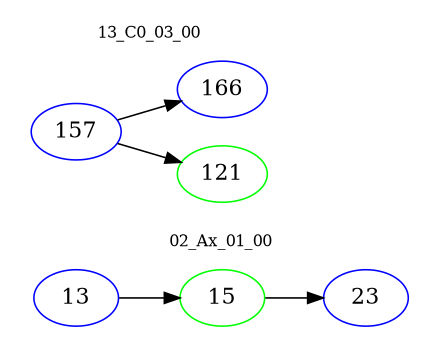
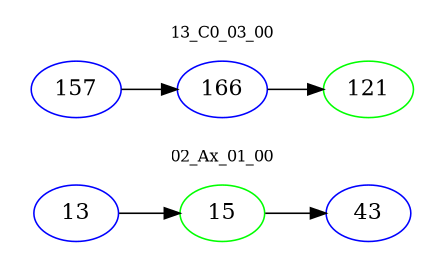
(142, 151) -> (288, 89)
(366, 298) -> (368, 213)
